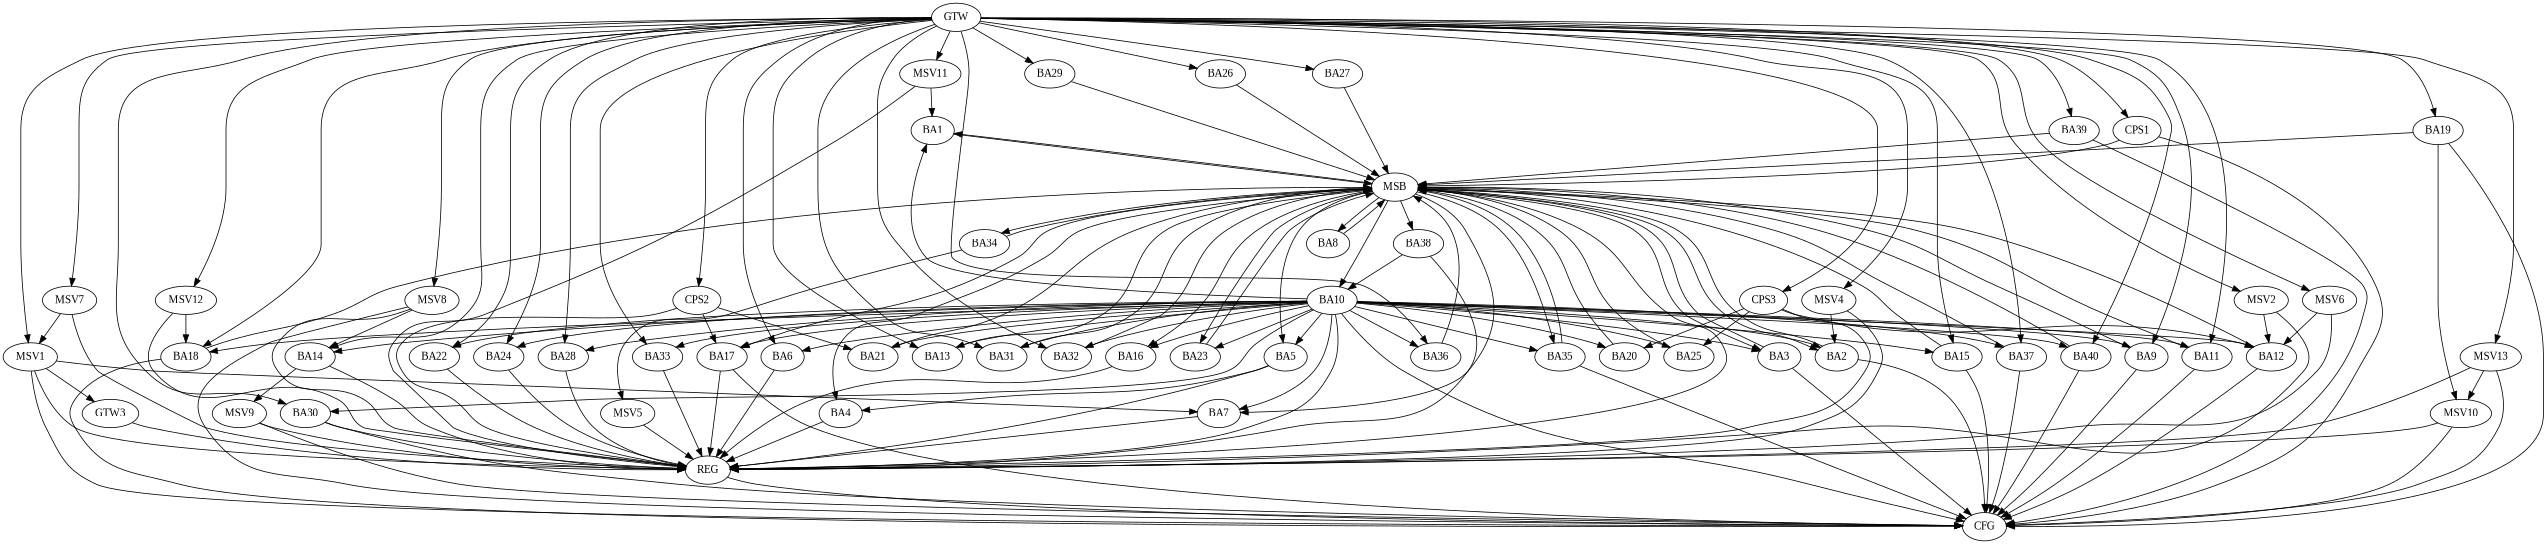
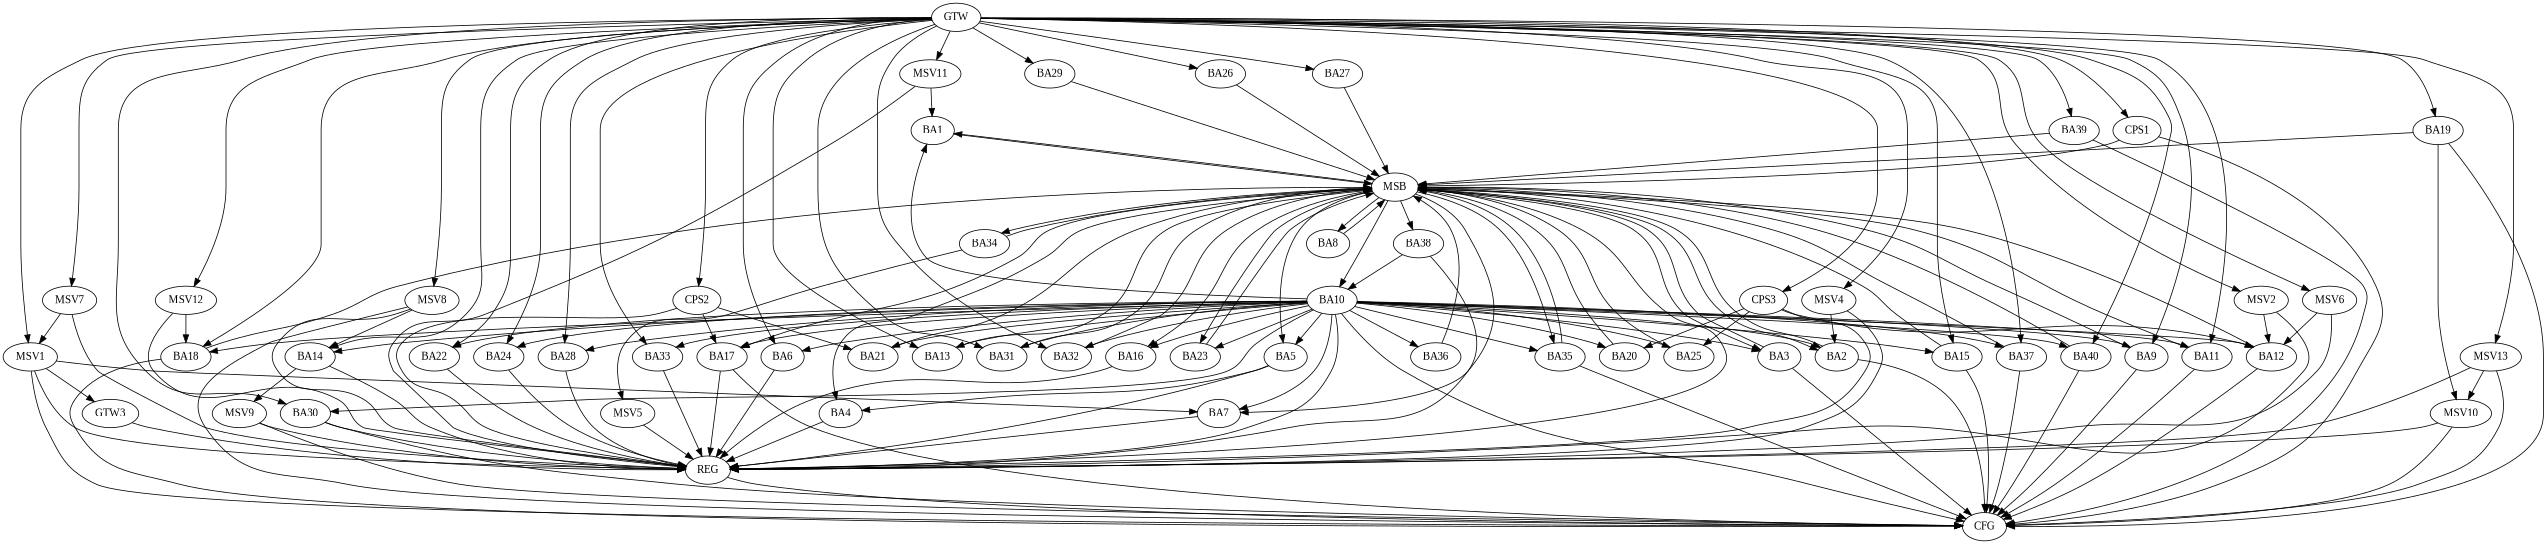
(1082, 276) -> none
